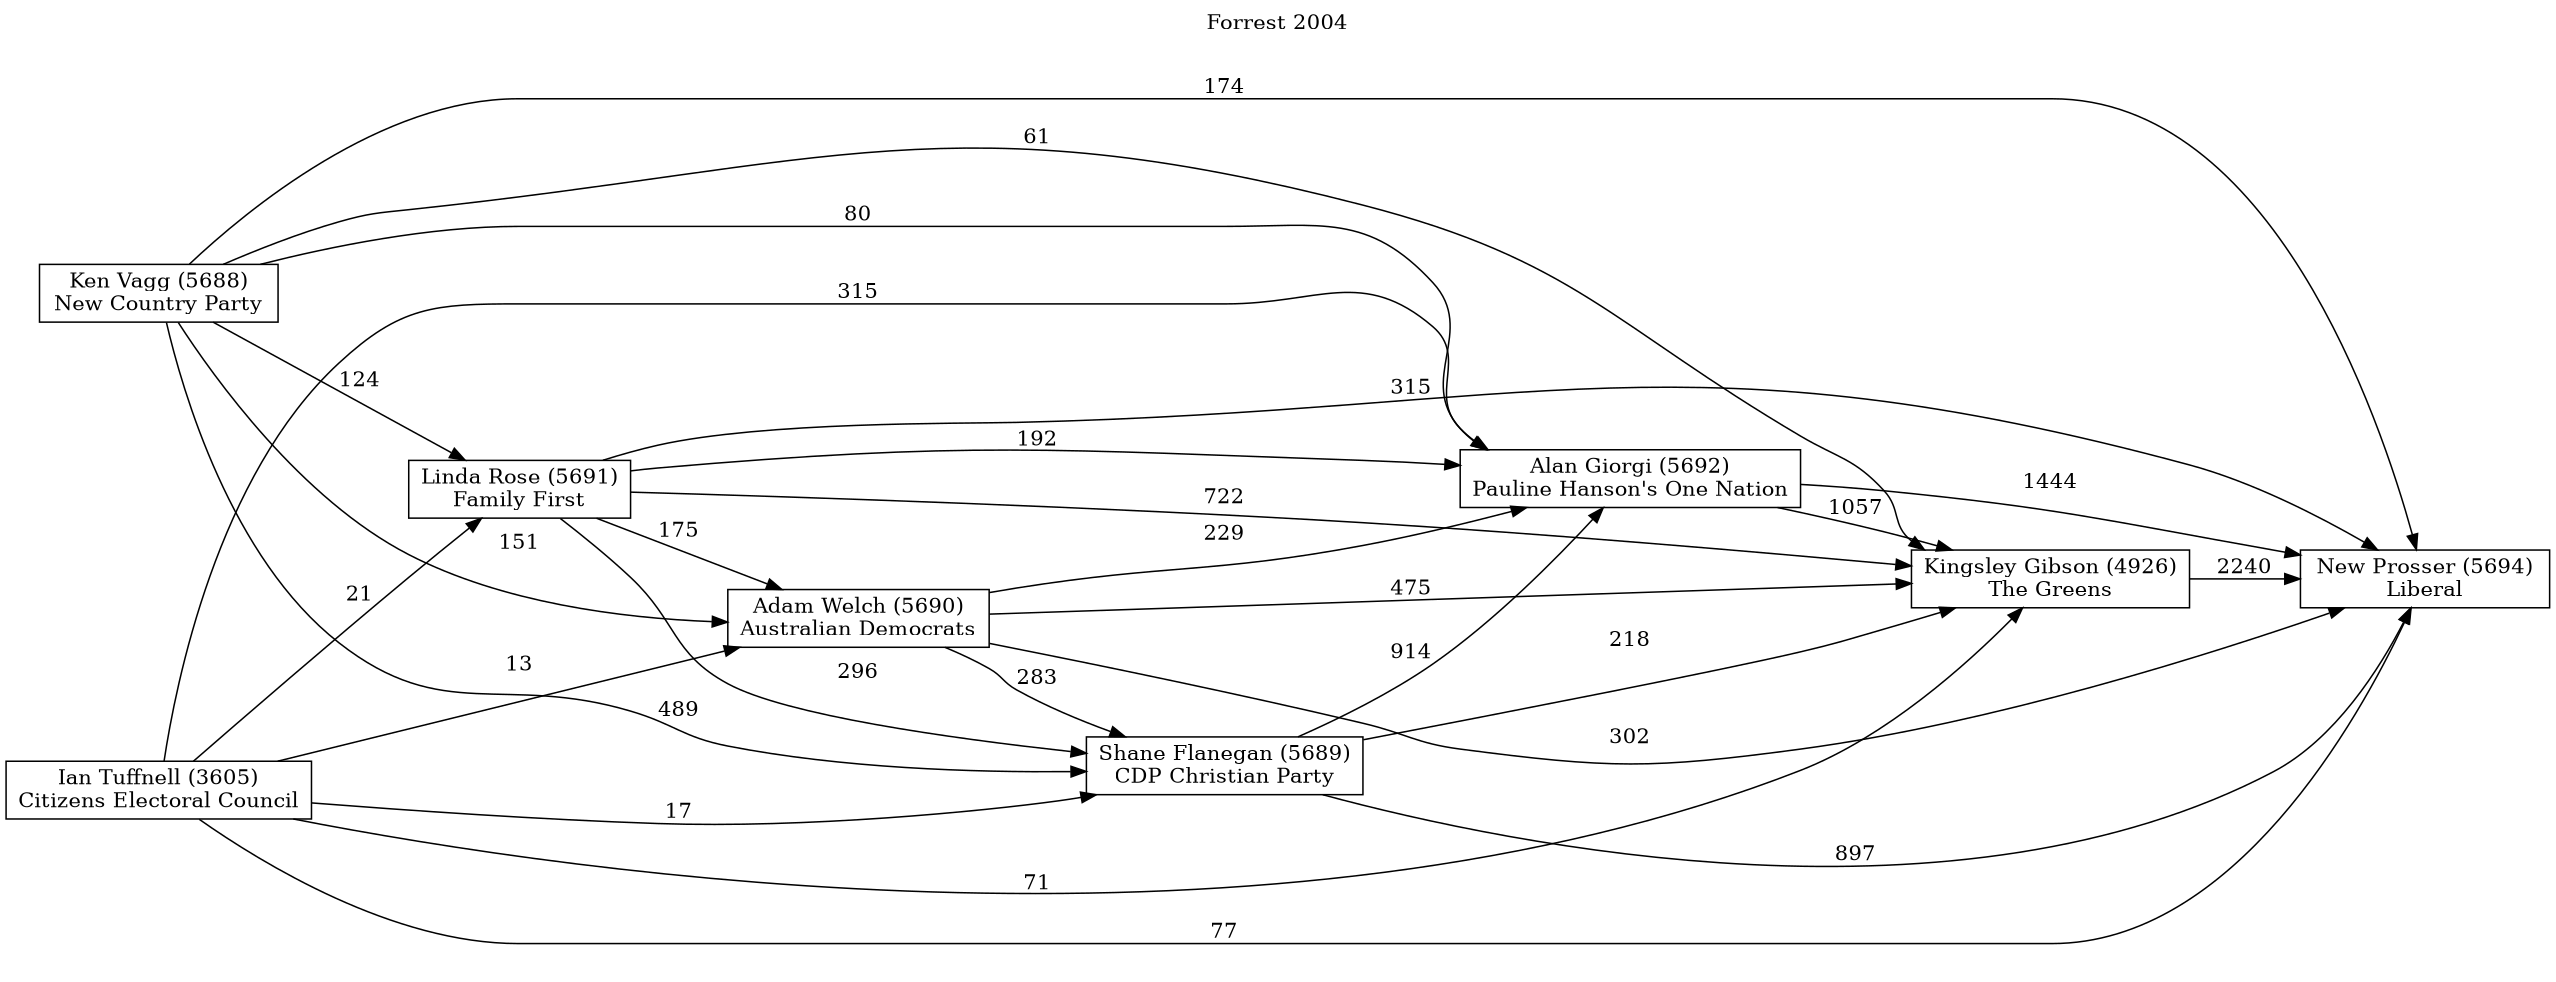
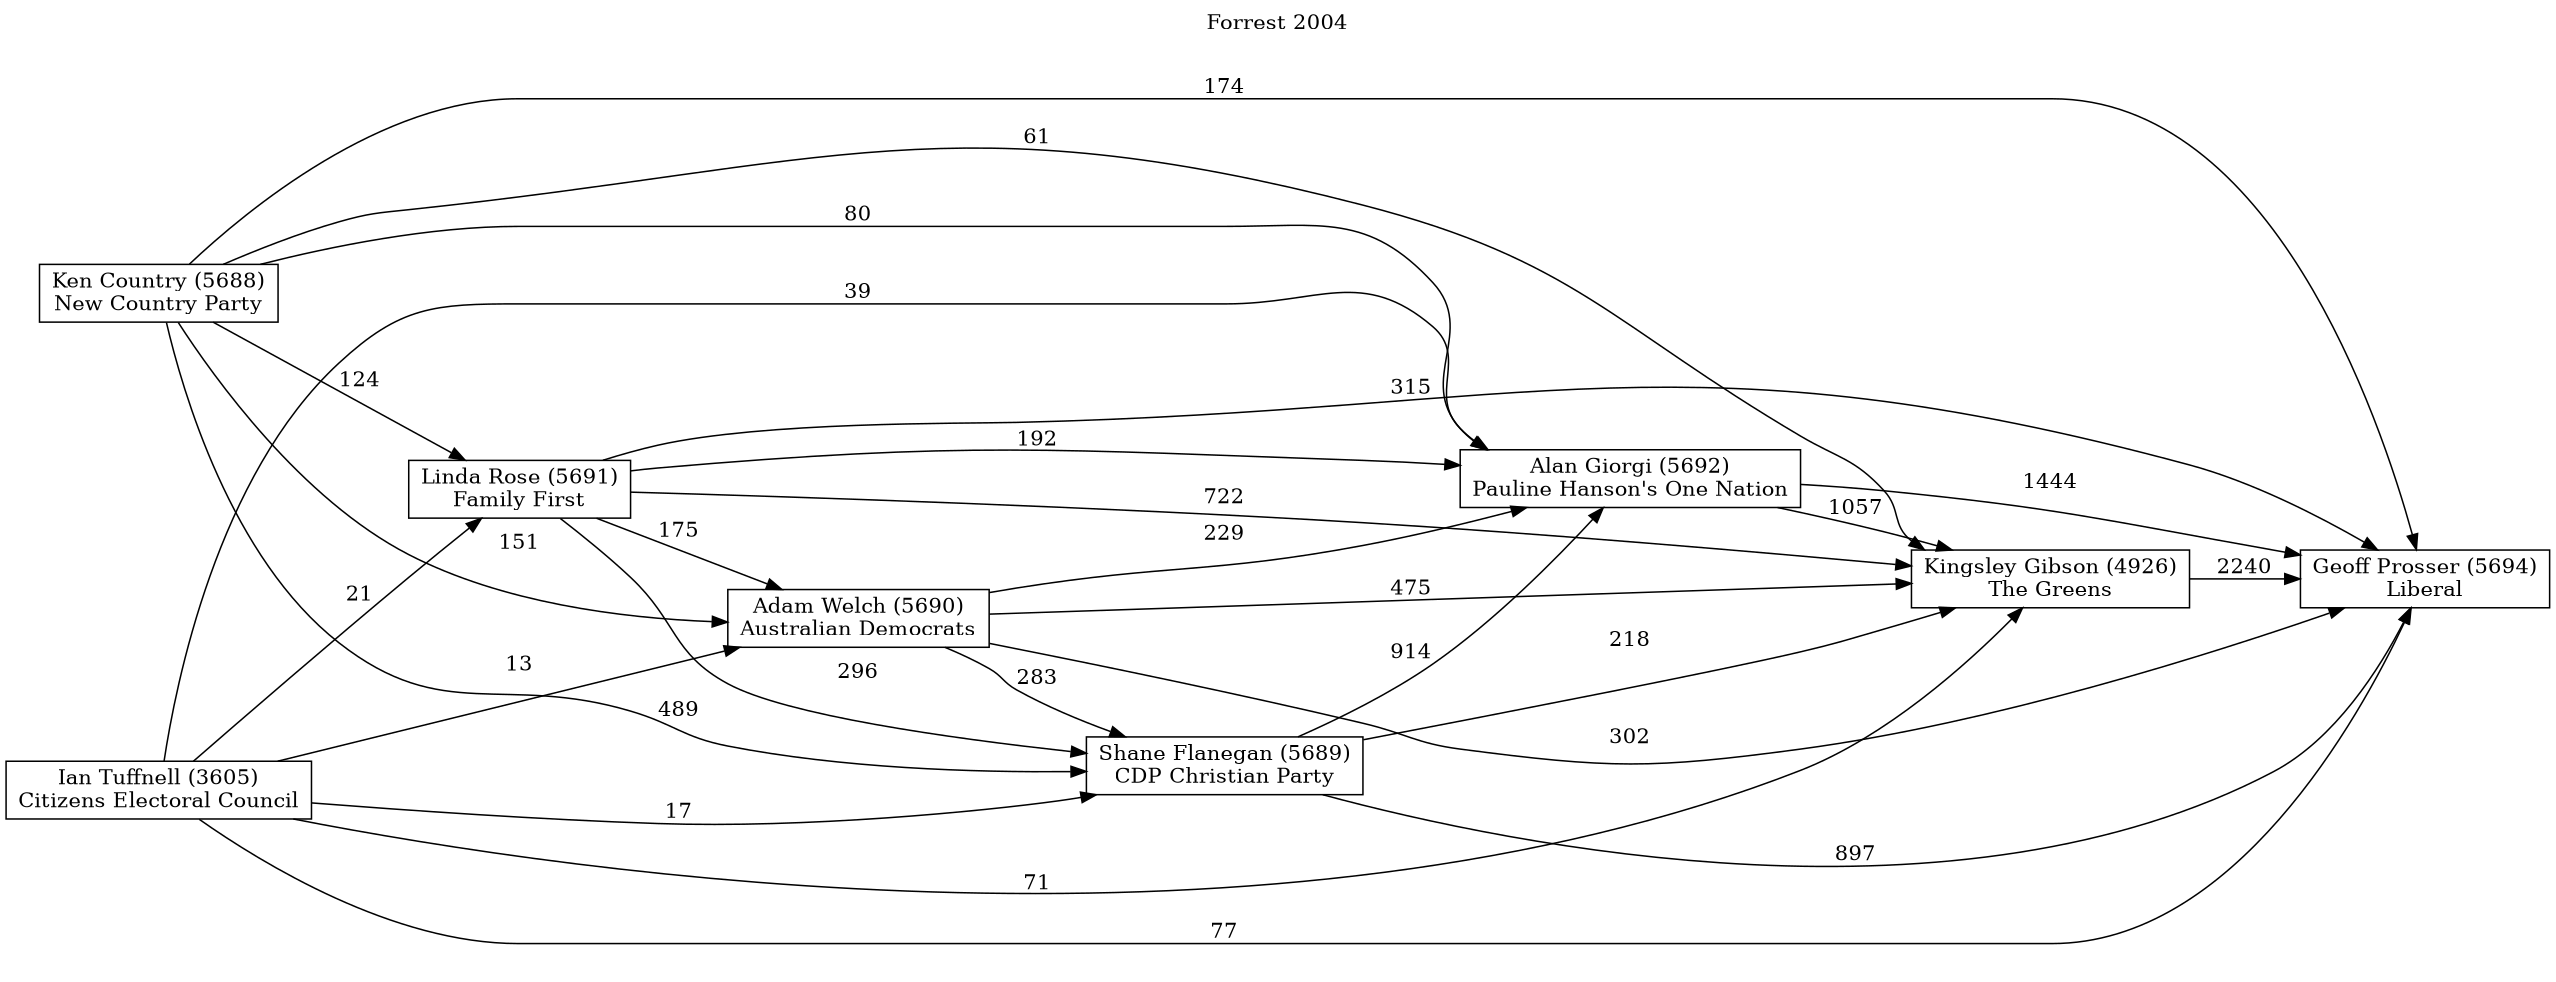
(858, 292) -> (858, 292)
(159, 293) -> (159, 293)
(2425, 579) -> (2425, 579)
